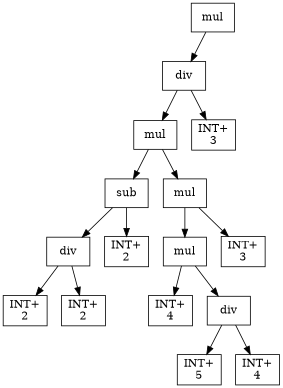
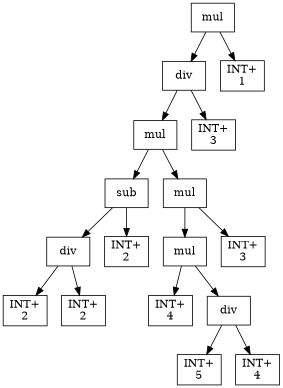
none -> (242, 76)
